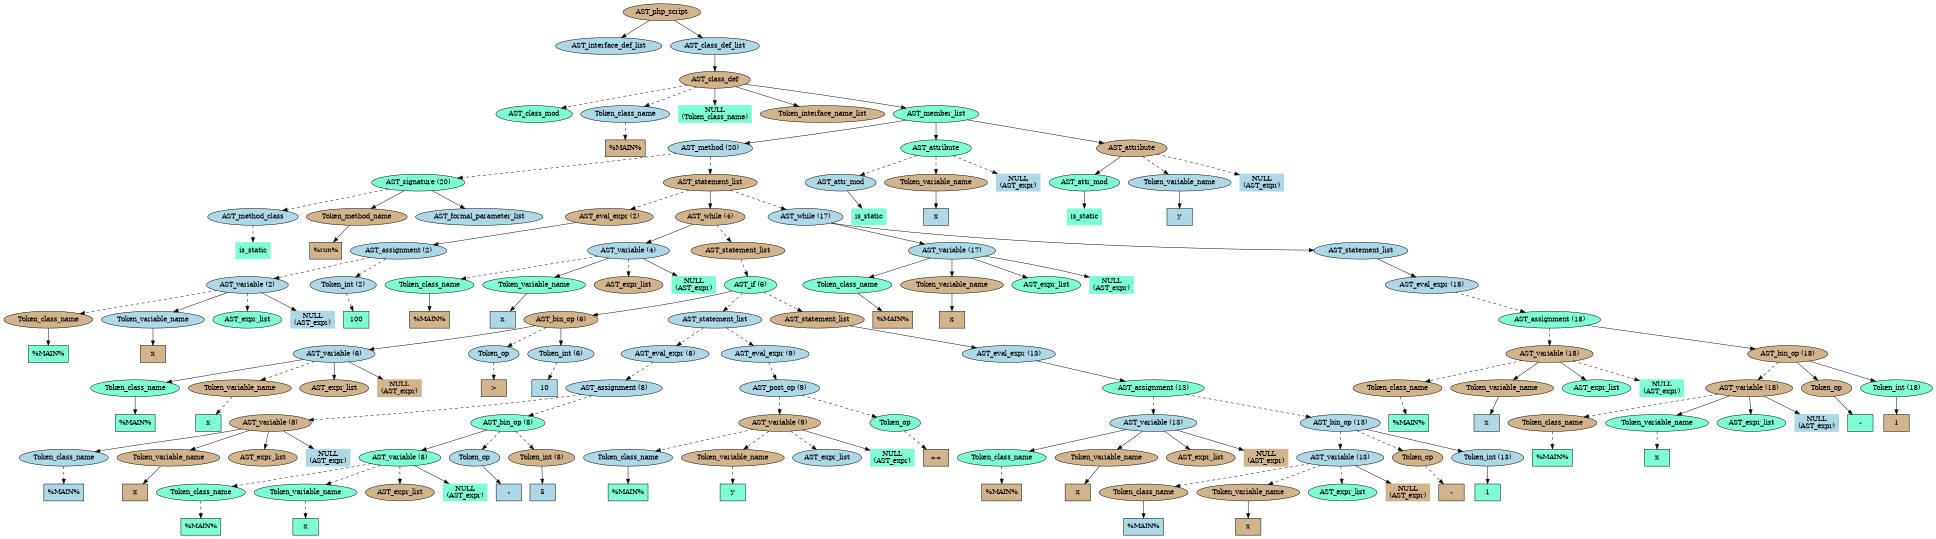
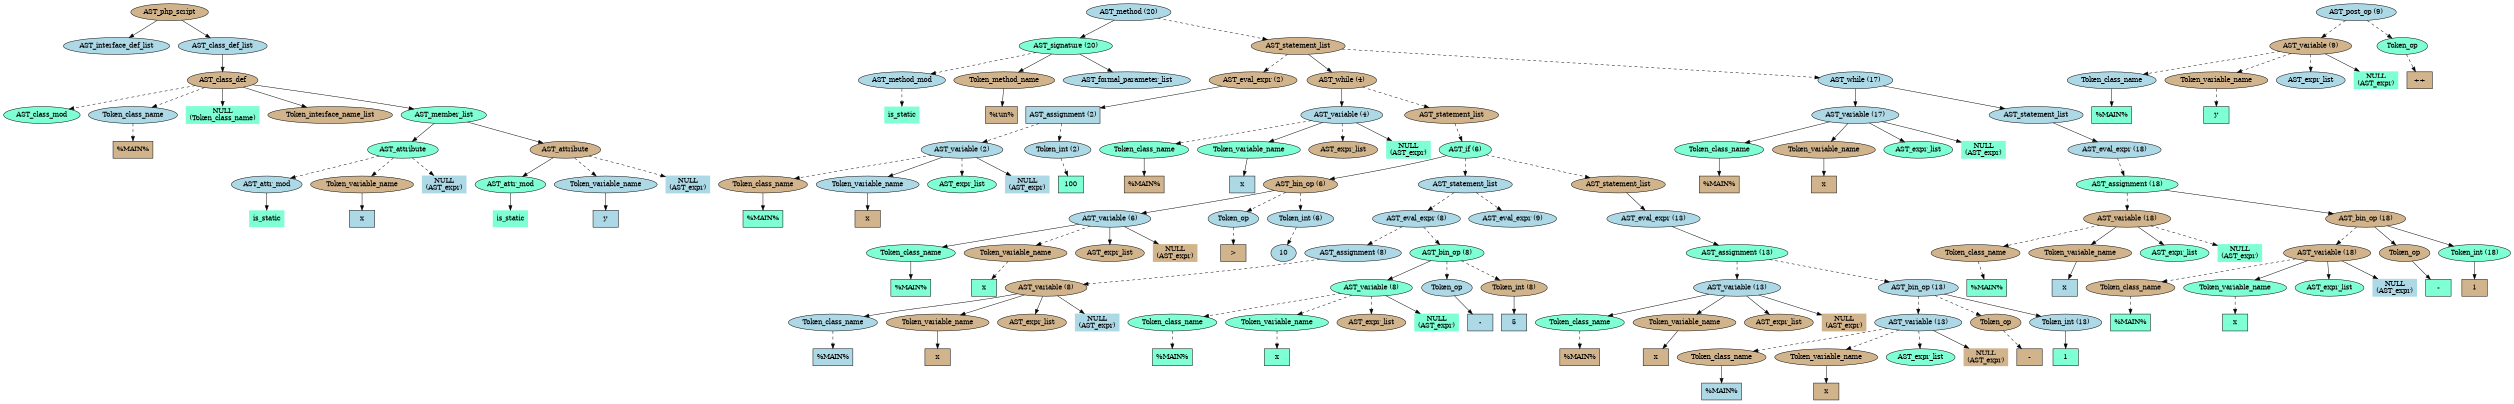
(828, 132) -> none
(569, 166) -> (1099, 28)
(253, 217) -> (902, 80)
(399, 251) -> (1063, 115)
(561, 335) -> (1300, 199)
(771, 369) -> none
(545, 388) -> (1284, 253)
(563, 405) -> (1430, 234)
